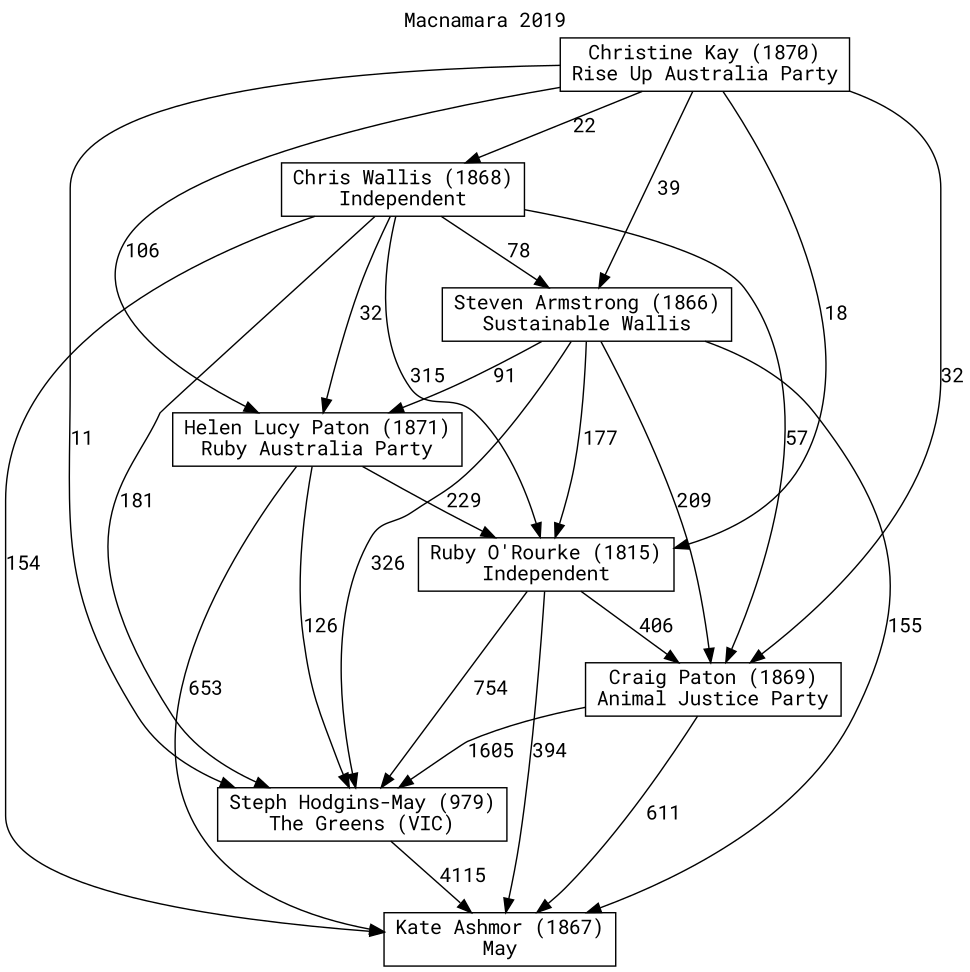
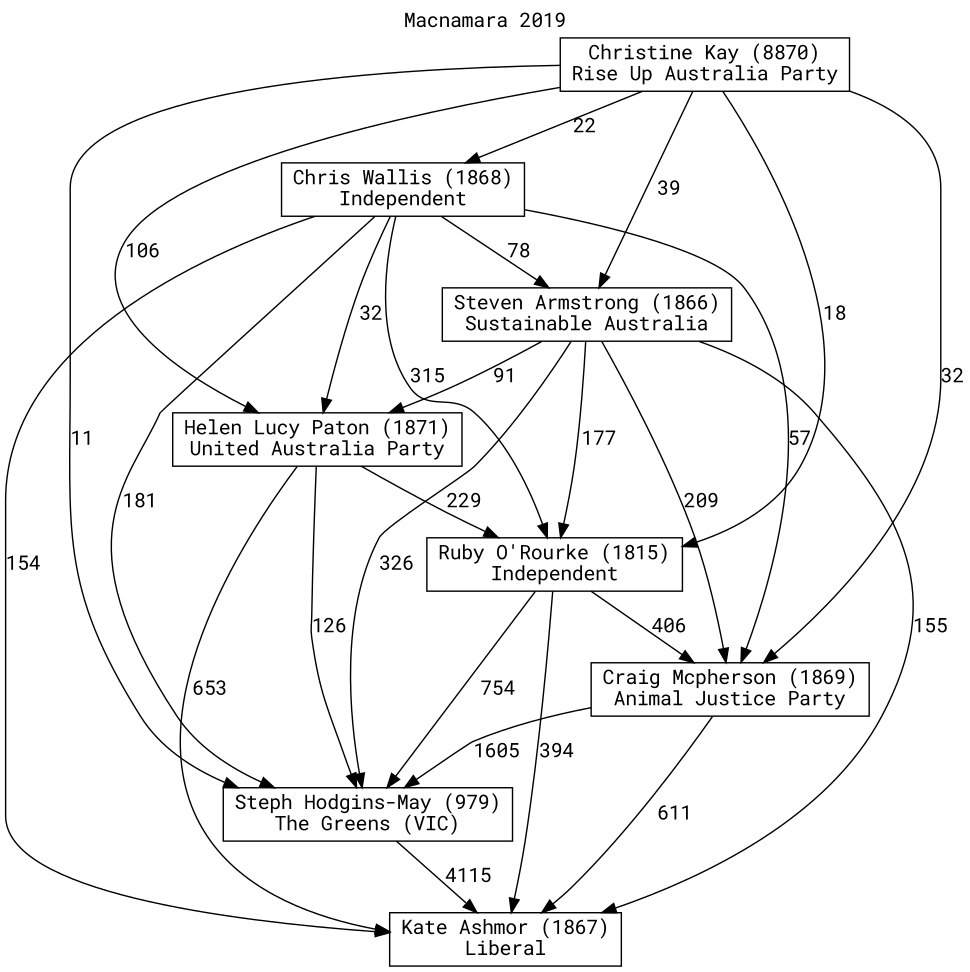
(705, 65) -> (705, 65)
(587, 315) -> (587, 315)
(317, 440) -> (317, 440)
(713, 689) -> (730, 689)
(500, 939) -> (505, 939)
